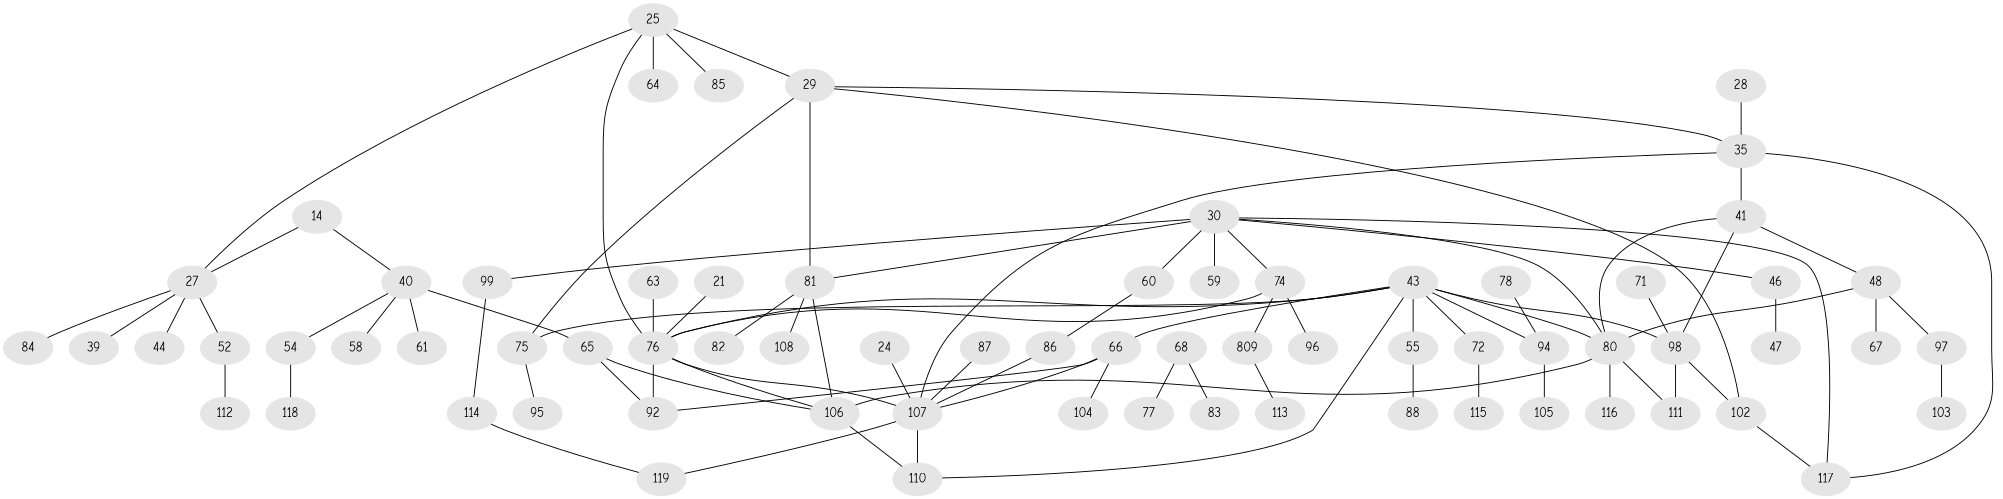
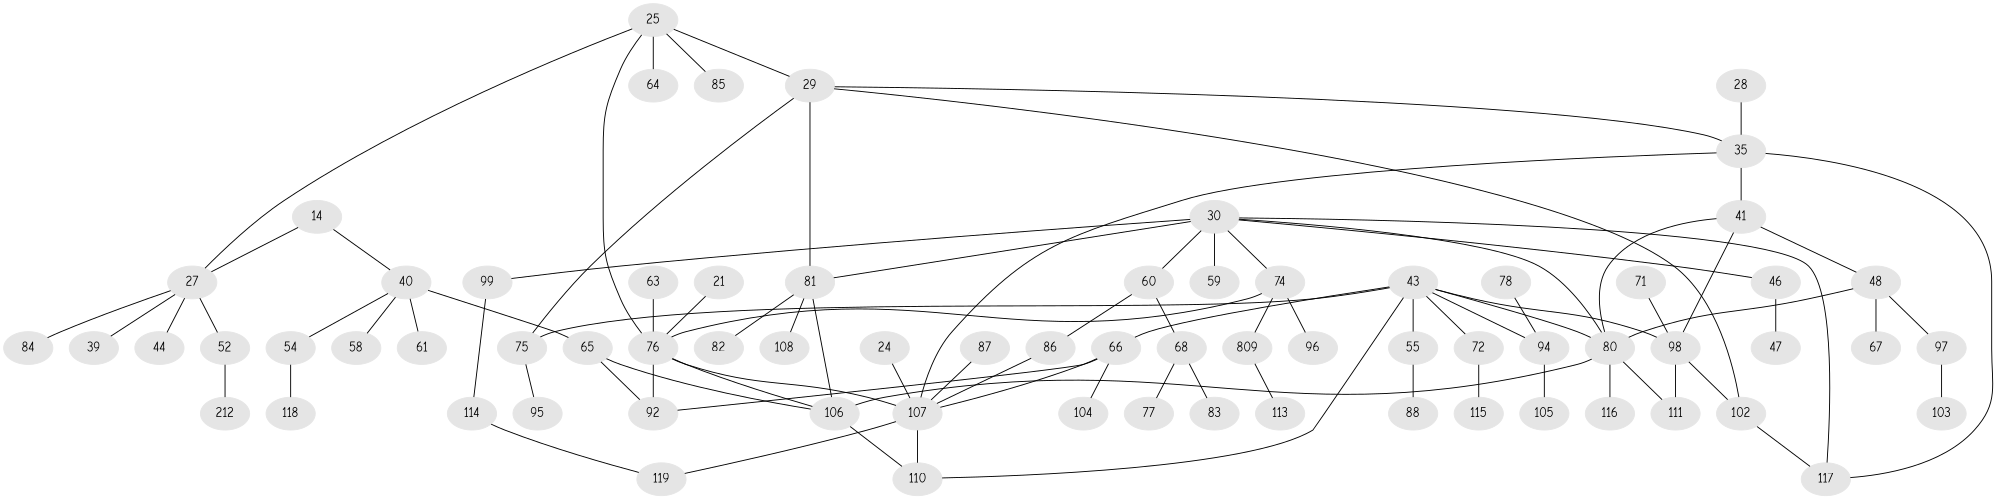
(993, 300) -> none
none -> (1168, 320)
(225, 414) -> (225, 414)
